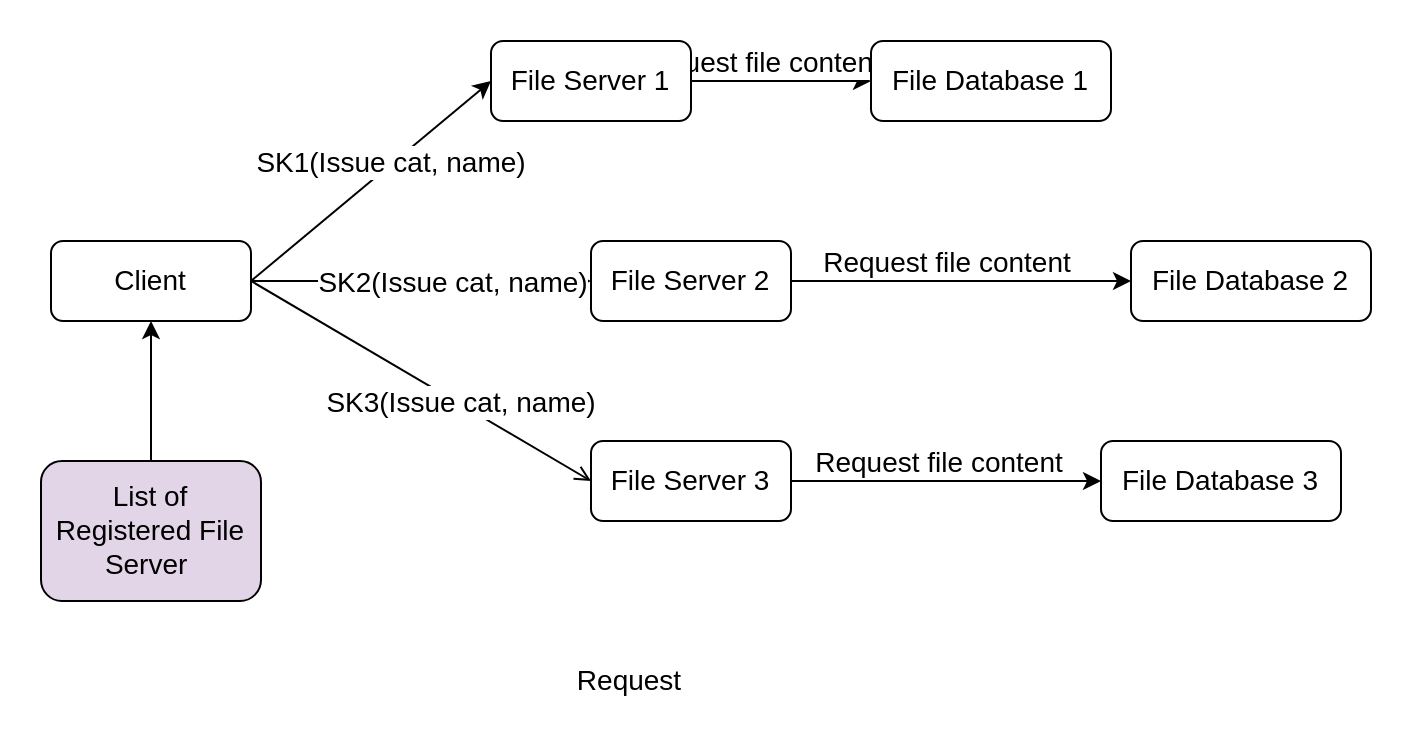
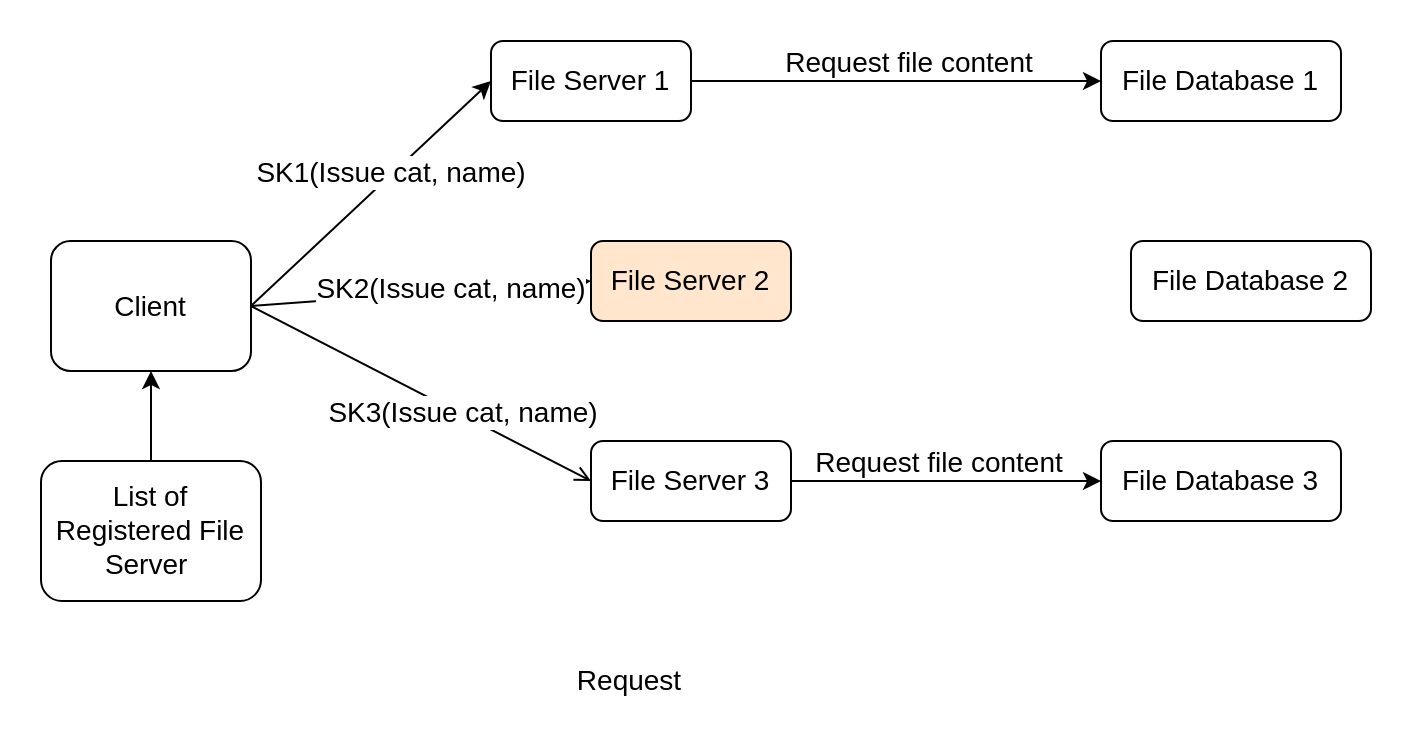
(991, 81) -> (1221, 81)
(151, 281) -> (151, 306)
(691, 281) -> (691, 281)
(954, 281) -> none
(151, 531) -> (151, 531)
